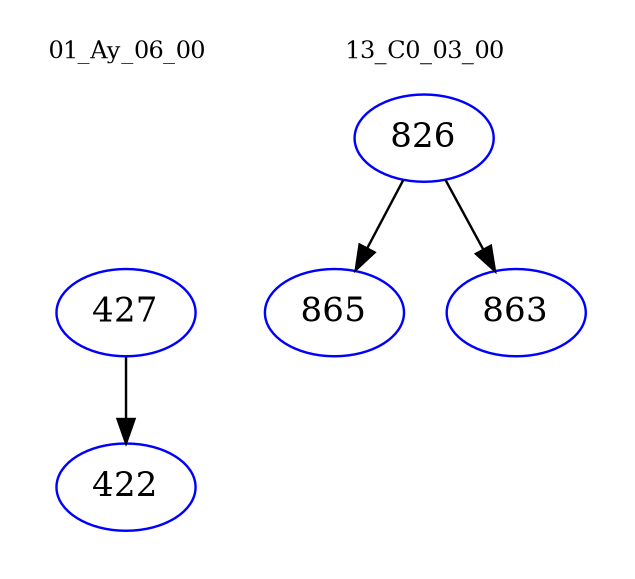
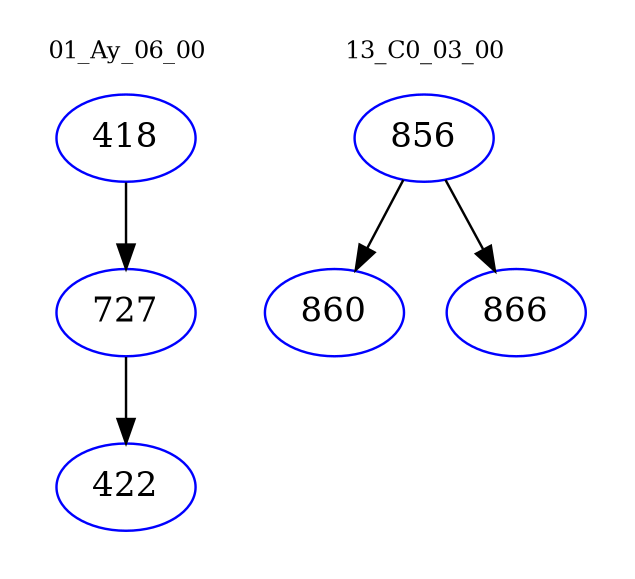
none -> (126, 138)
(424, 138) -> (424, 138)
(126, 313) -> (126, 313)
(334, 313) -> (334, 313)
(516, 313) -> (516, 313)
